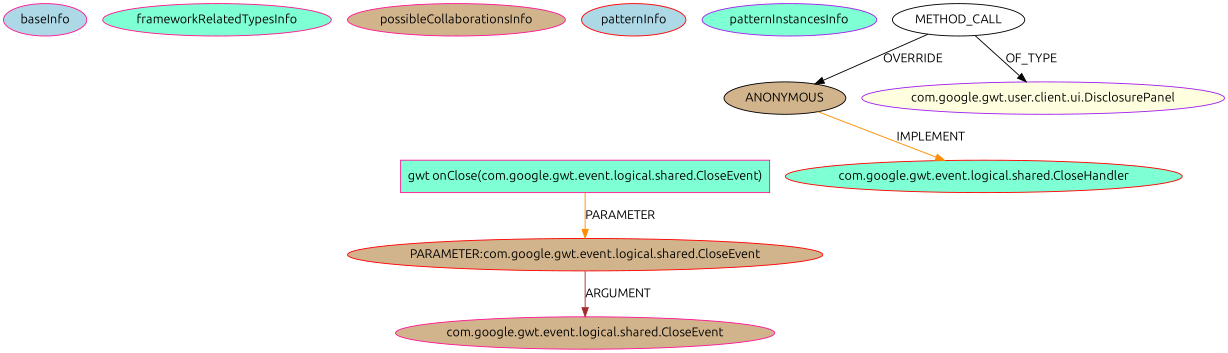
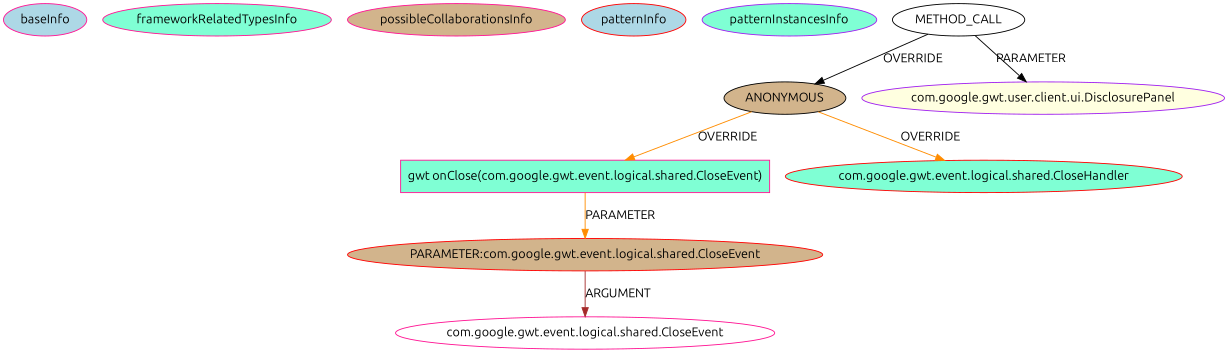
(1031, 59) -> (1031, 59)
none -> (693, 134)
(931, 137) -> (931, 137)
(585, 333) -> (585, 333)
